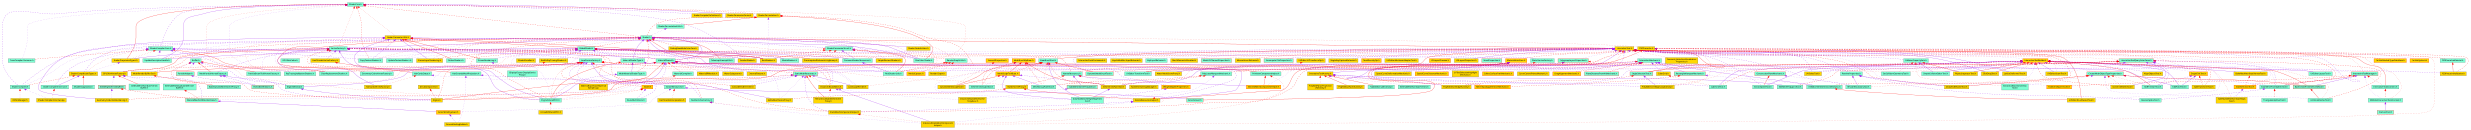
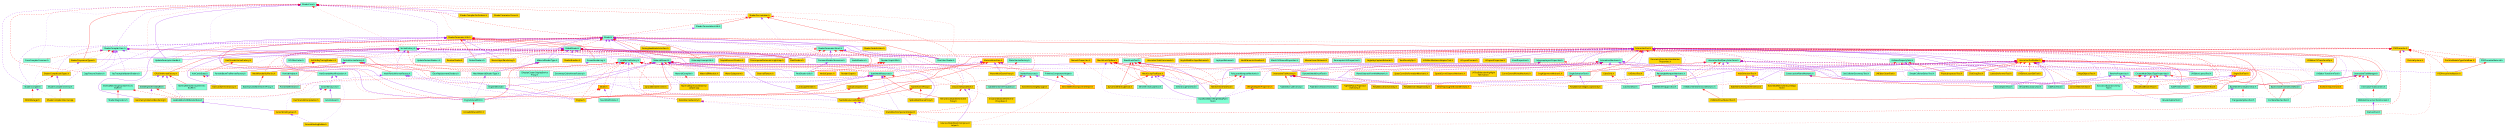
(427, 54) -> (207, 67)
(196, 61) -> (354, 61)
(1498, 74) -> none
none -> (2030, 74)
(83, 81) -> (118, 96)
(2247, 81) -> (1746, 81)
(1414, 87) -> (1323, 87)
(702, 100) -> (689, 100)
